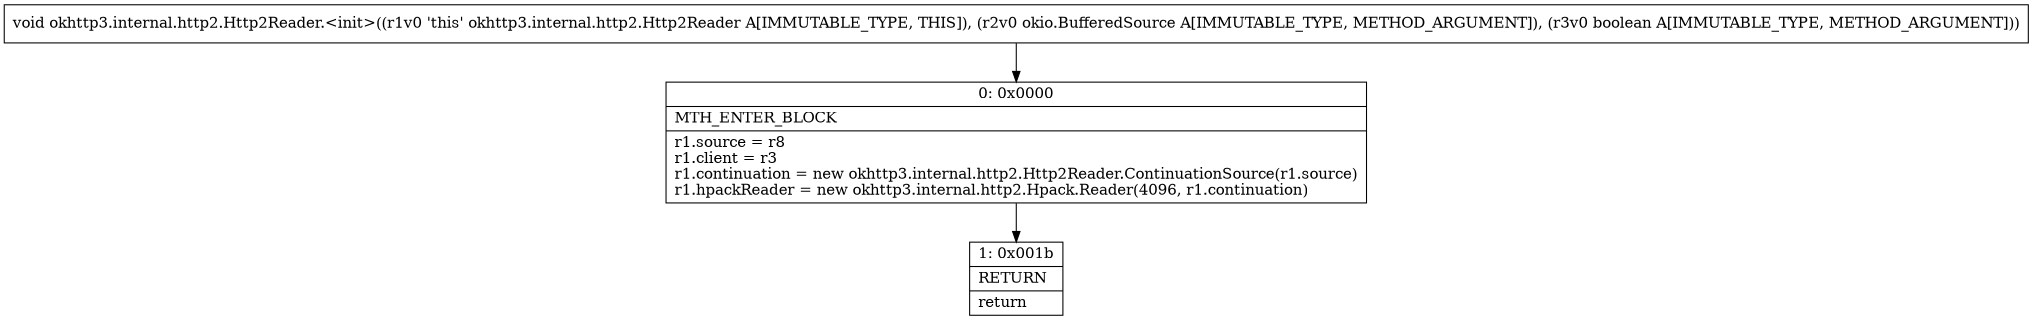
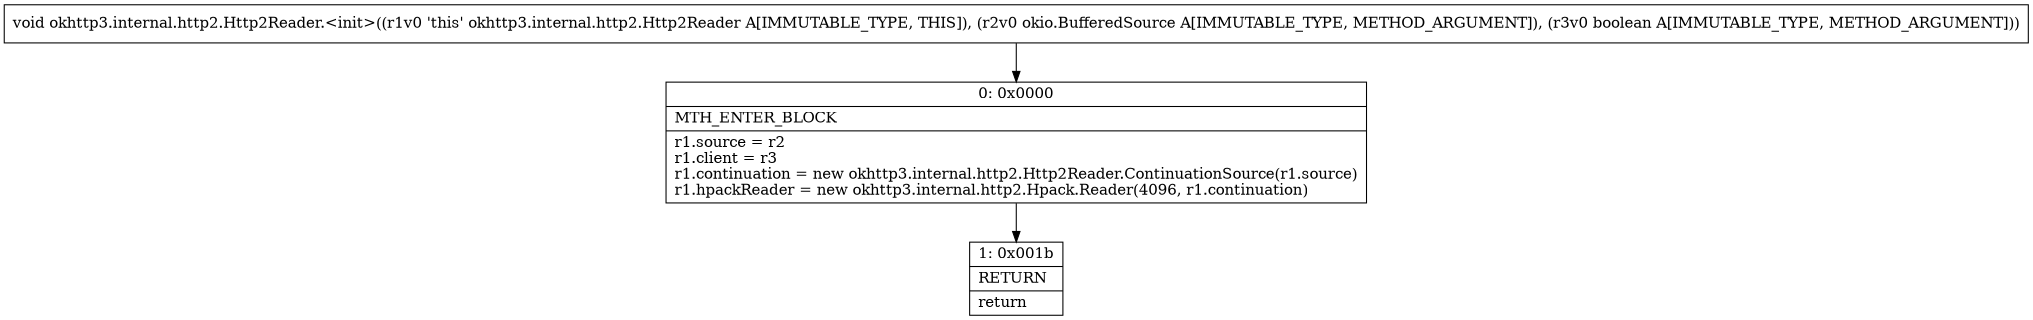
(730, 143) -> (730, 143)
